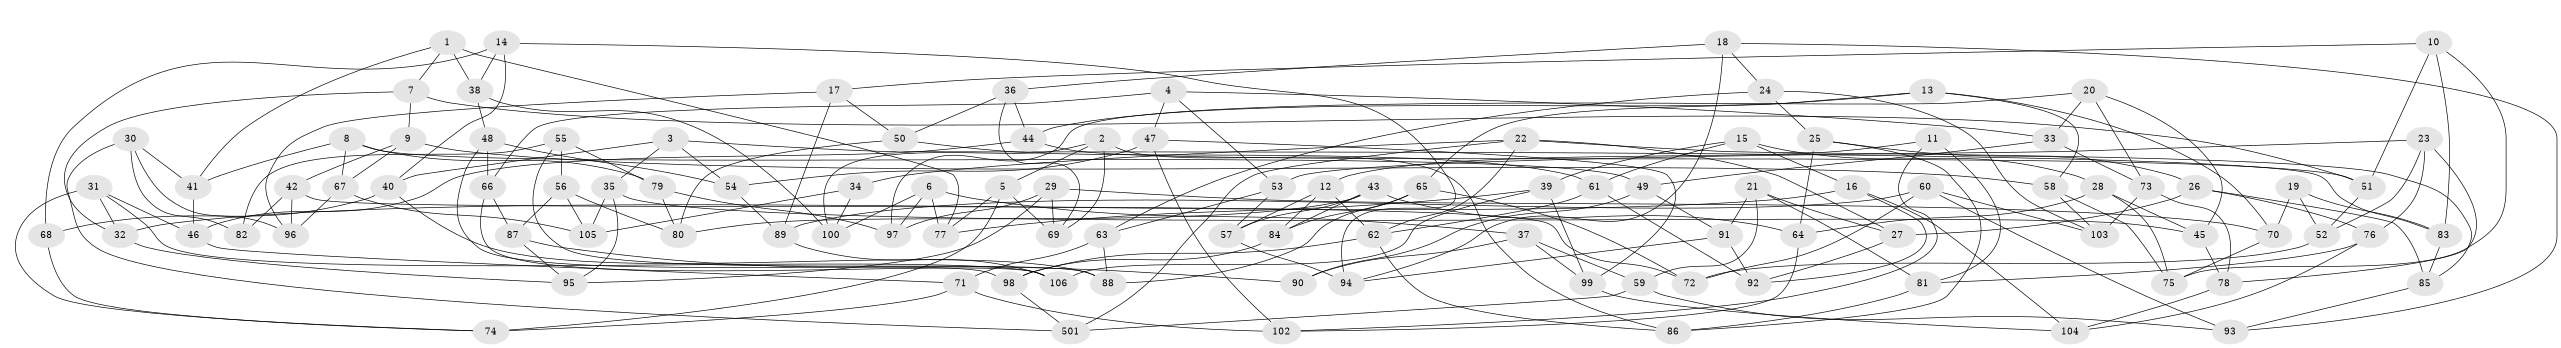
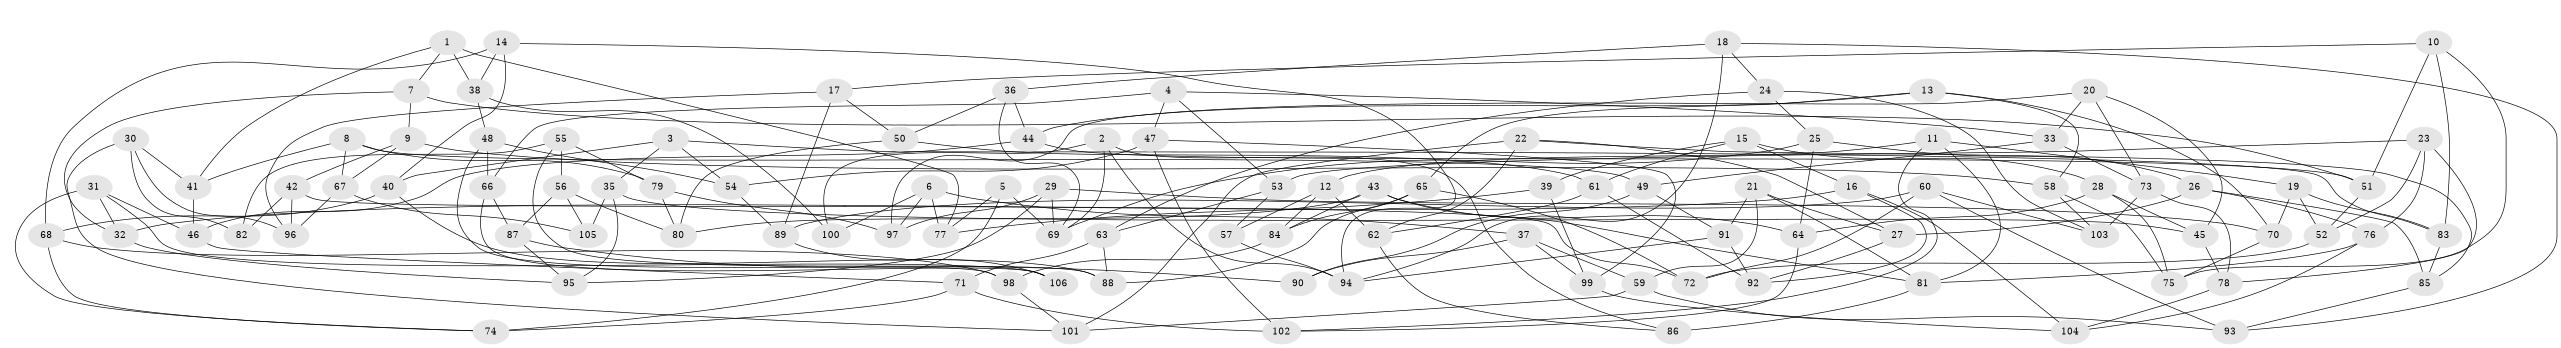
(1053, 163) -> (1185, 236)
none -> (2163, 168)
(856, 187) -> none
(1288, 214) -> (1633, 235)
(1189, 253) -> (553, 252)
(1322, 262) -> none
(1948, 294) -> (1430, 160)
(1071, 332) -> (1071, 332)
